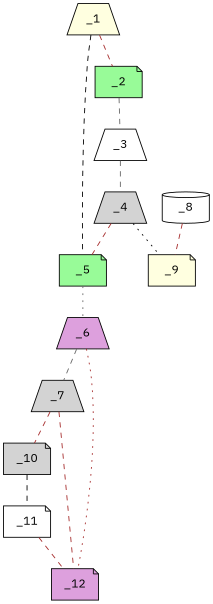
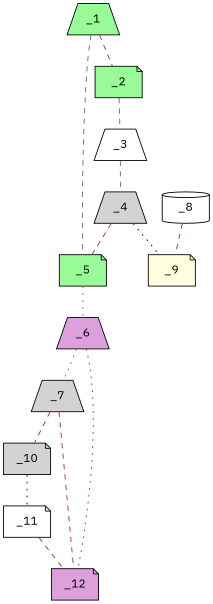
(93, 19) -> (93, 19)
(83, 145) -> (83, 145)
(70, 365) -> (70, 365)
(27, 490) -> (27, 490)
